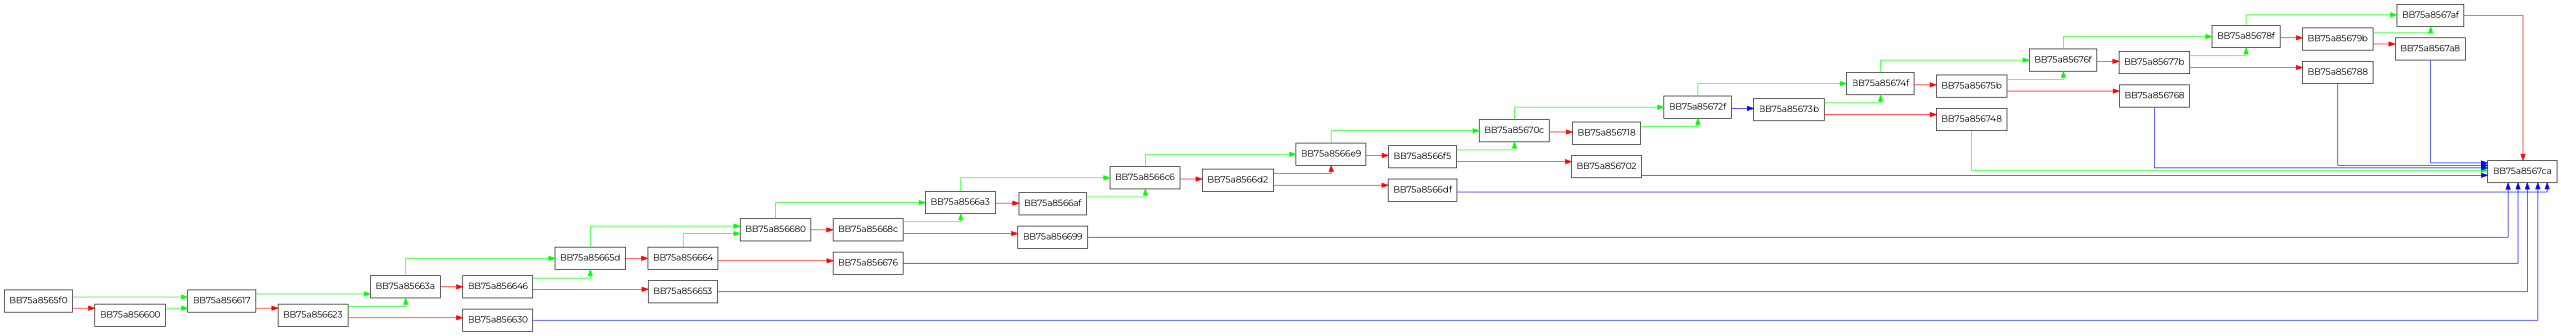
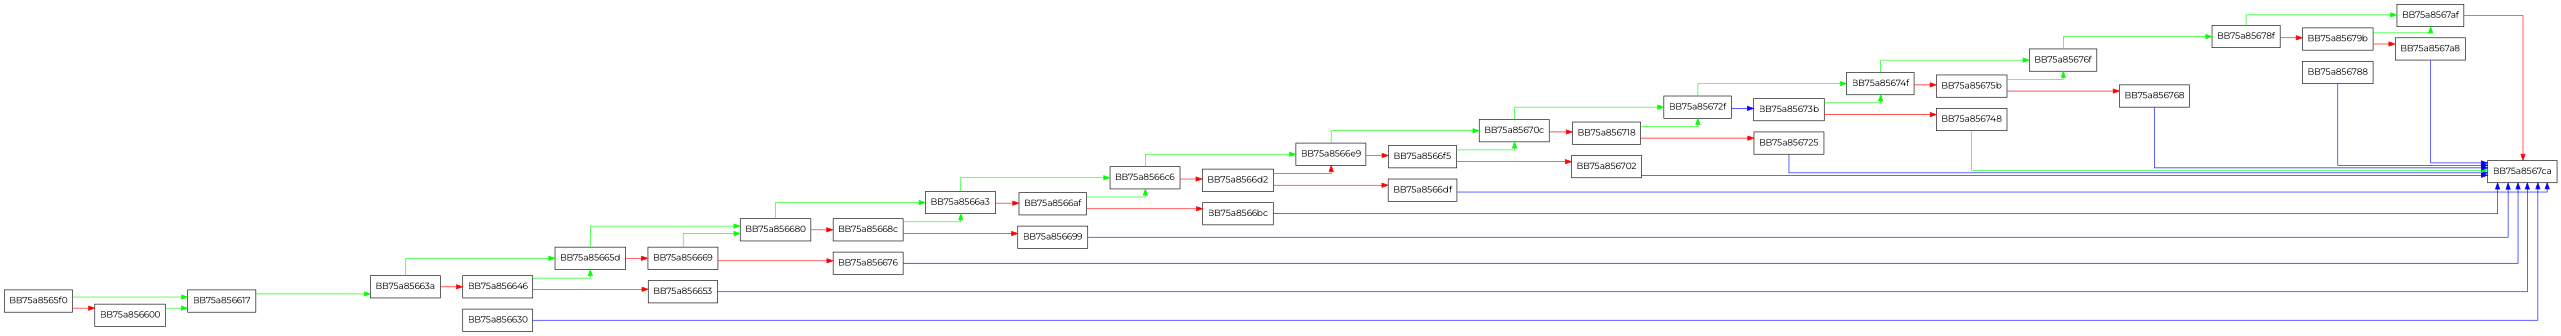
(2154, 63) -> none
none -> (1789, 143)
none -> (1238, 214)
(683, 258) -> (683, 258)
(313, 315) -> none
